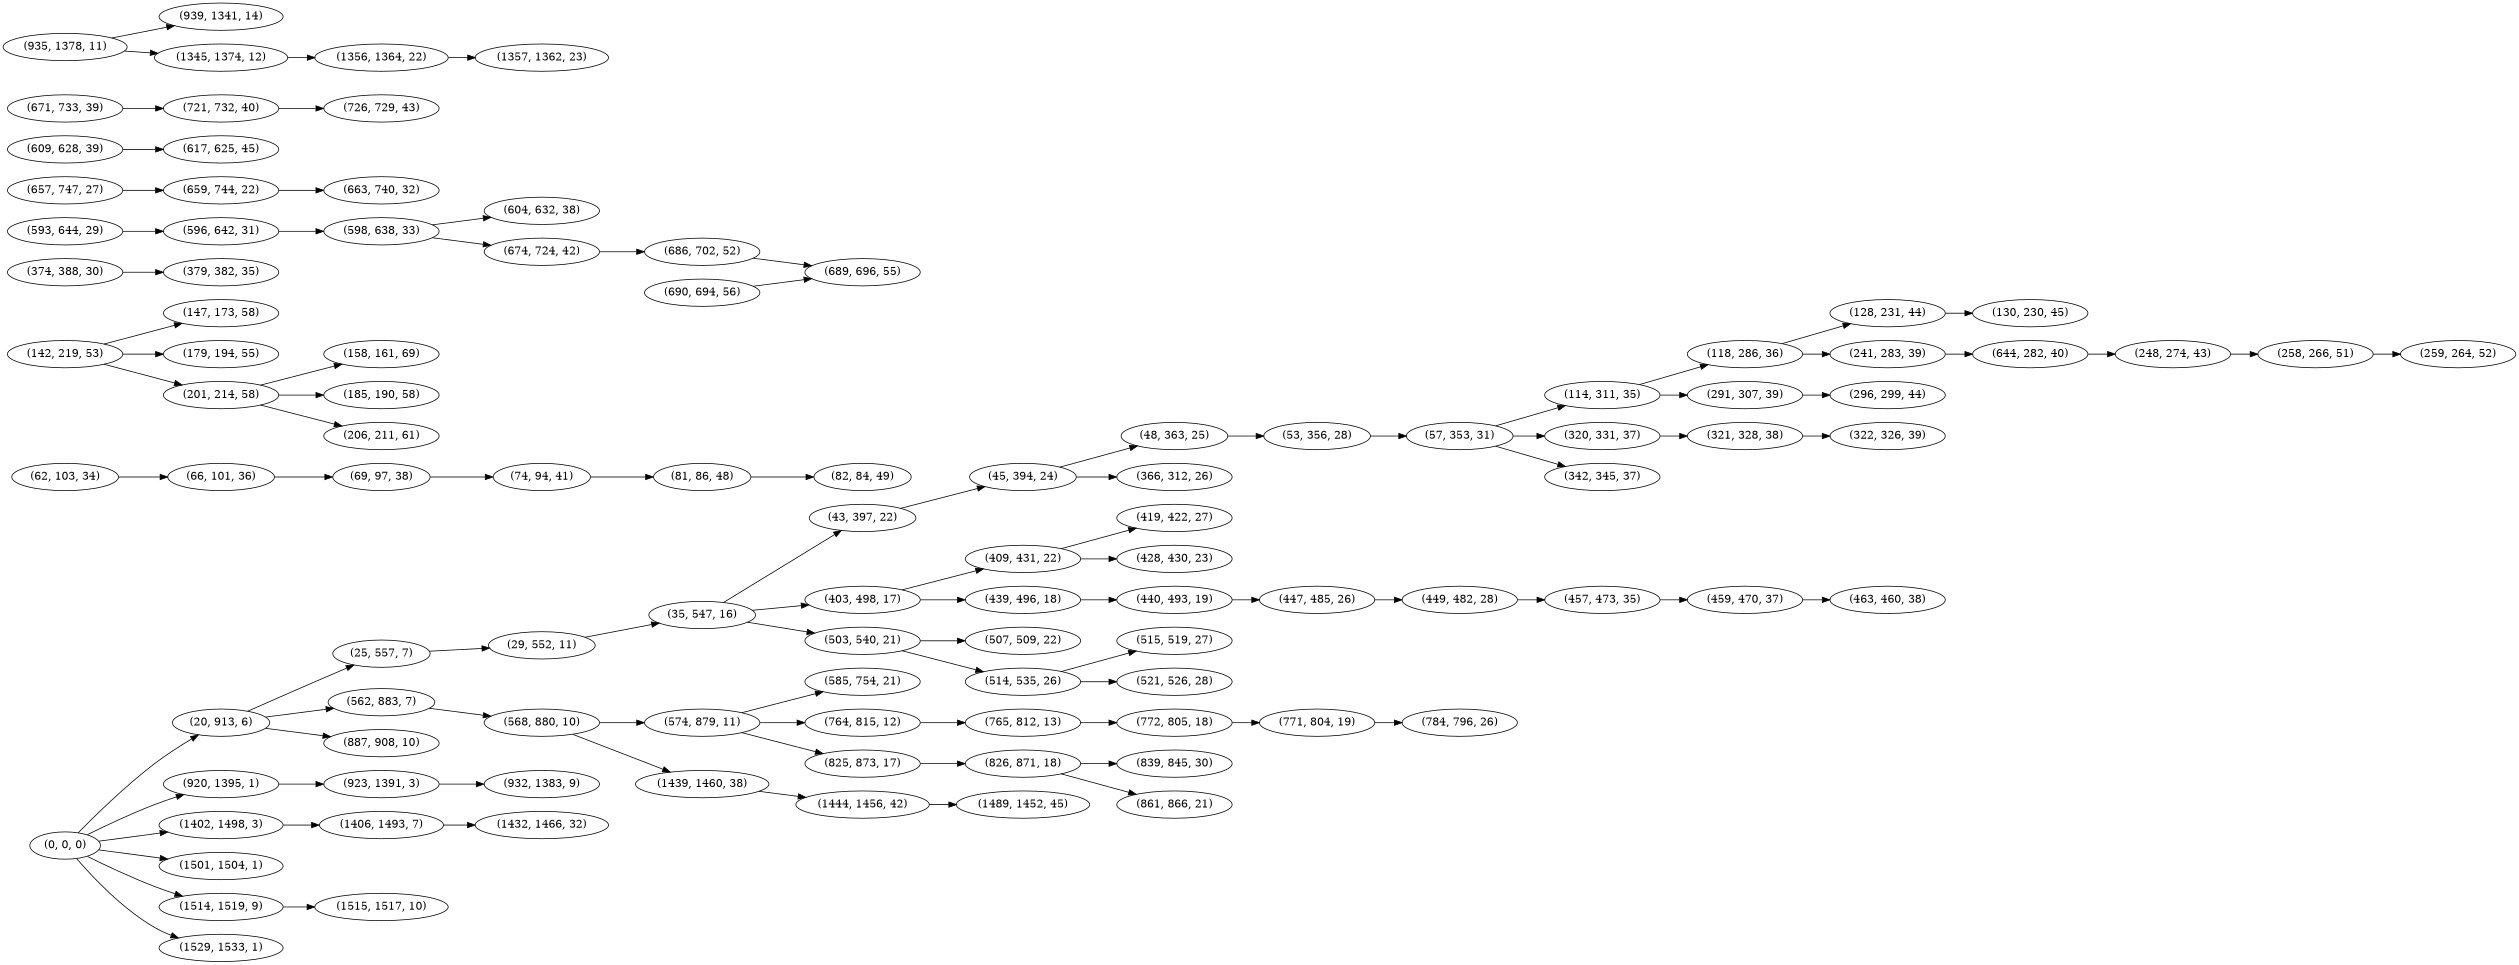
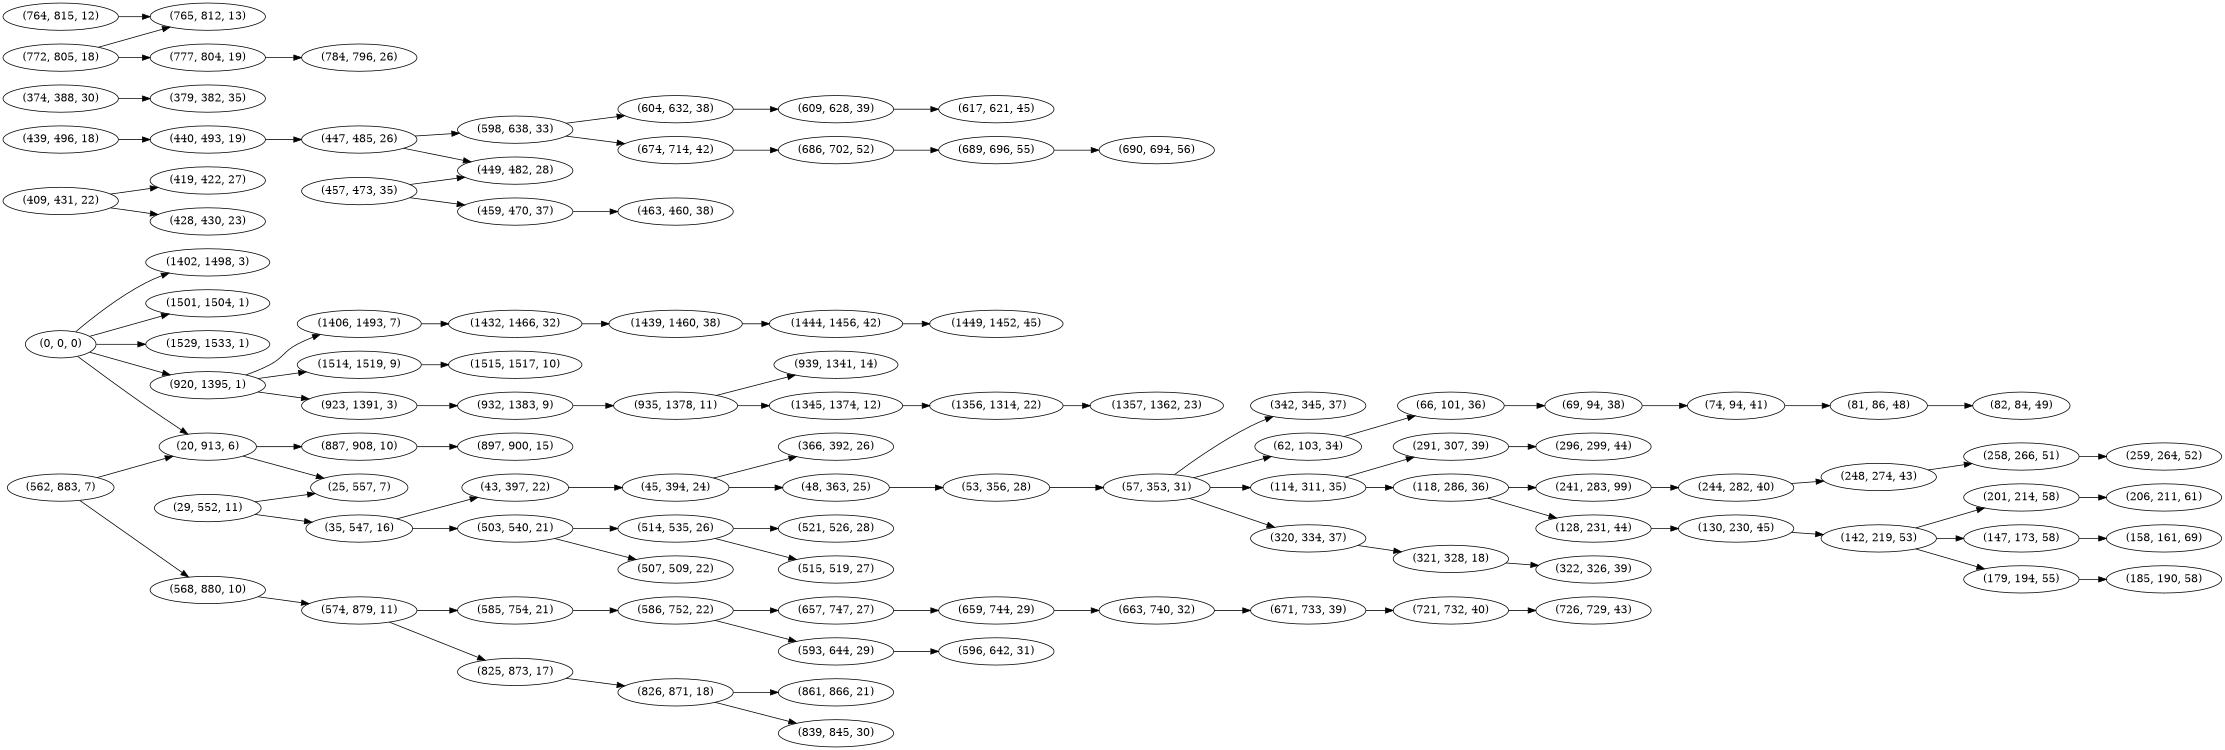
(381, 58) -> (996, 406)
none -> (752, 109)
(221, 149) -> (996, 109)
(221, 190) -> (996, 610)
(297, 231) -> (433, 135)
(542, 252) -> (676, 150)
(779, 283) -> (1073, 150)
(1888, 354) -> (1593, 488)
(2030, 354) -> (1736, 488)
(297, 376) -> (2089, 538)
(297, 395) -> (2089, 579)
none -> (589, 406)
(1602, 436) -> (1308, 538)
(1745, 436) -> (1451, 559)
none -> (515, 447)
none -> (1229, 468)
(381, 477) -> (1593, 406)
(1174, 477) -> (836, 447)
none -> (1804, 533)
(863, 600) -> none
(1527, 600) -> (433, 181)
none -> (676, 610)
none -> (1228, 610)
(456, 650) -> (281, 498)
(296, 713) -> (131, 468)
(778, 723) -> none
(1095, 723) -> (131, 38)
(1317, 723) -> (208, 58)
(618, 752) -> (592, 324)
(1023, 805) -> (996, 324)
(297, 825) -> (280, 358)
(131, 877) -> (278, 376)
